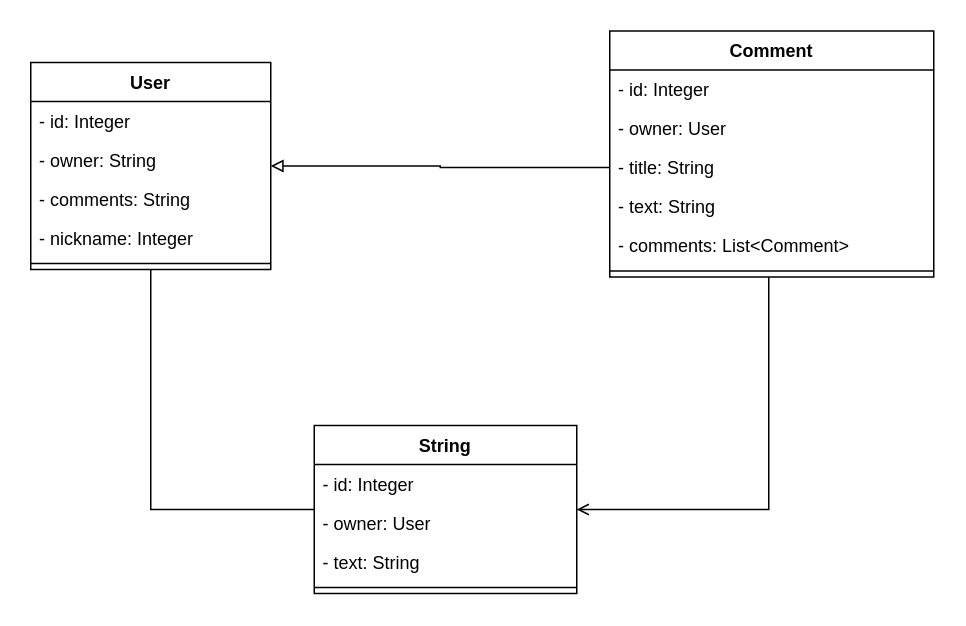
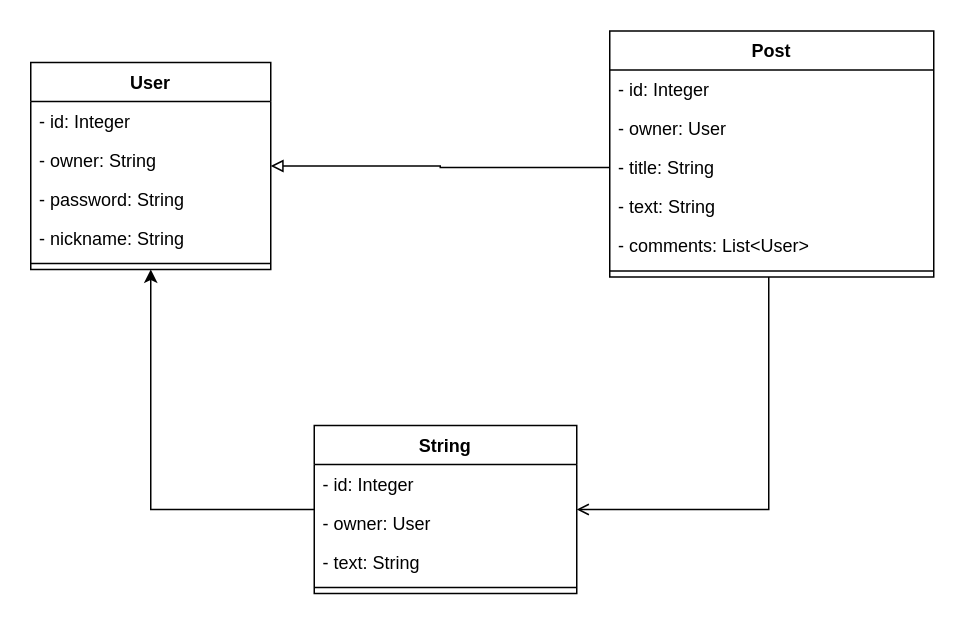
(772, 52) -> (772, 52)
(121, 201) -> (121, 201)
(126, 240) -> (119, 240)
(735, 247) -> (720, 247)
(151, 277) -> (151, 281)
